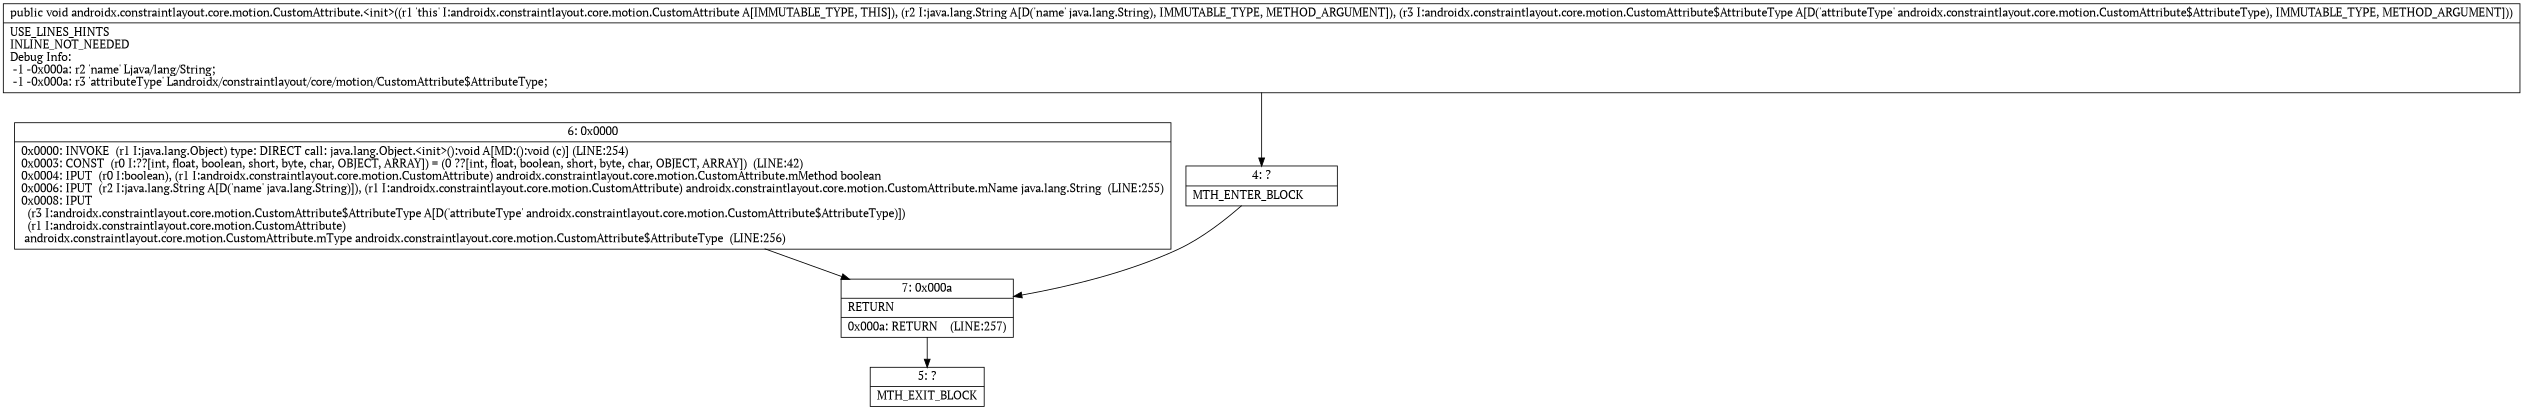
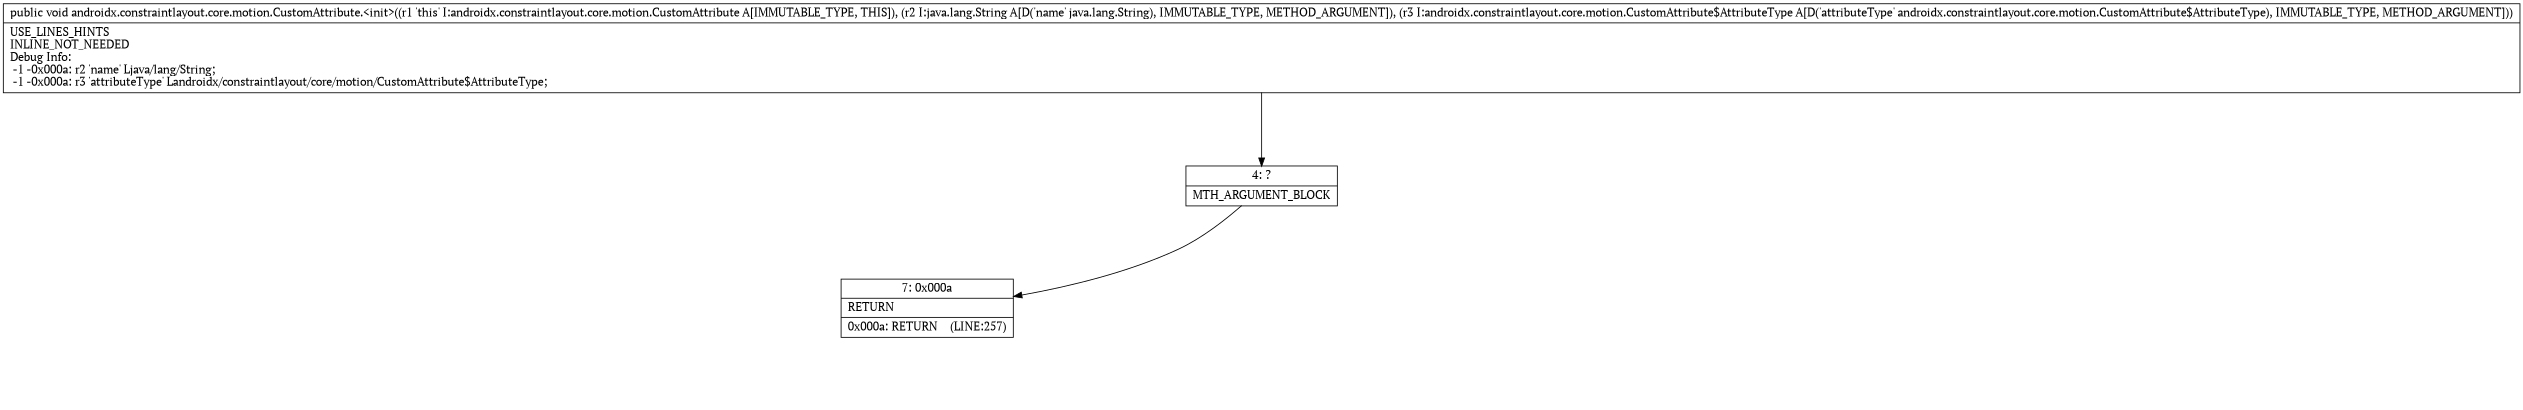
(593, 186) -> none
(1248, 196) -> (1262, 196)
(927, 387) -> none
